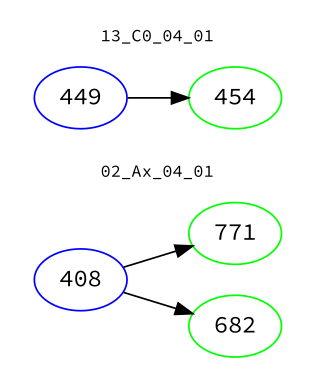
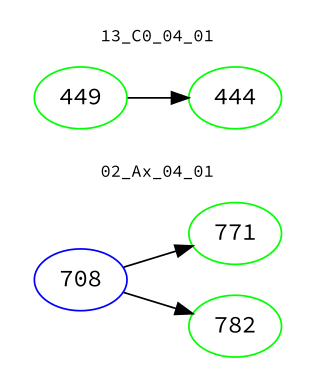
(81, 98) -> (81, 98)
(235, 98) -> (235, 98)
(81, 280) -> (81, 280)
(235, 326) -> (235, 326)
